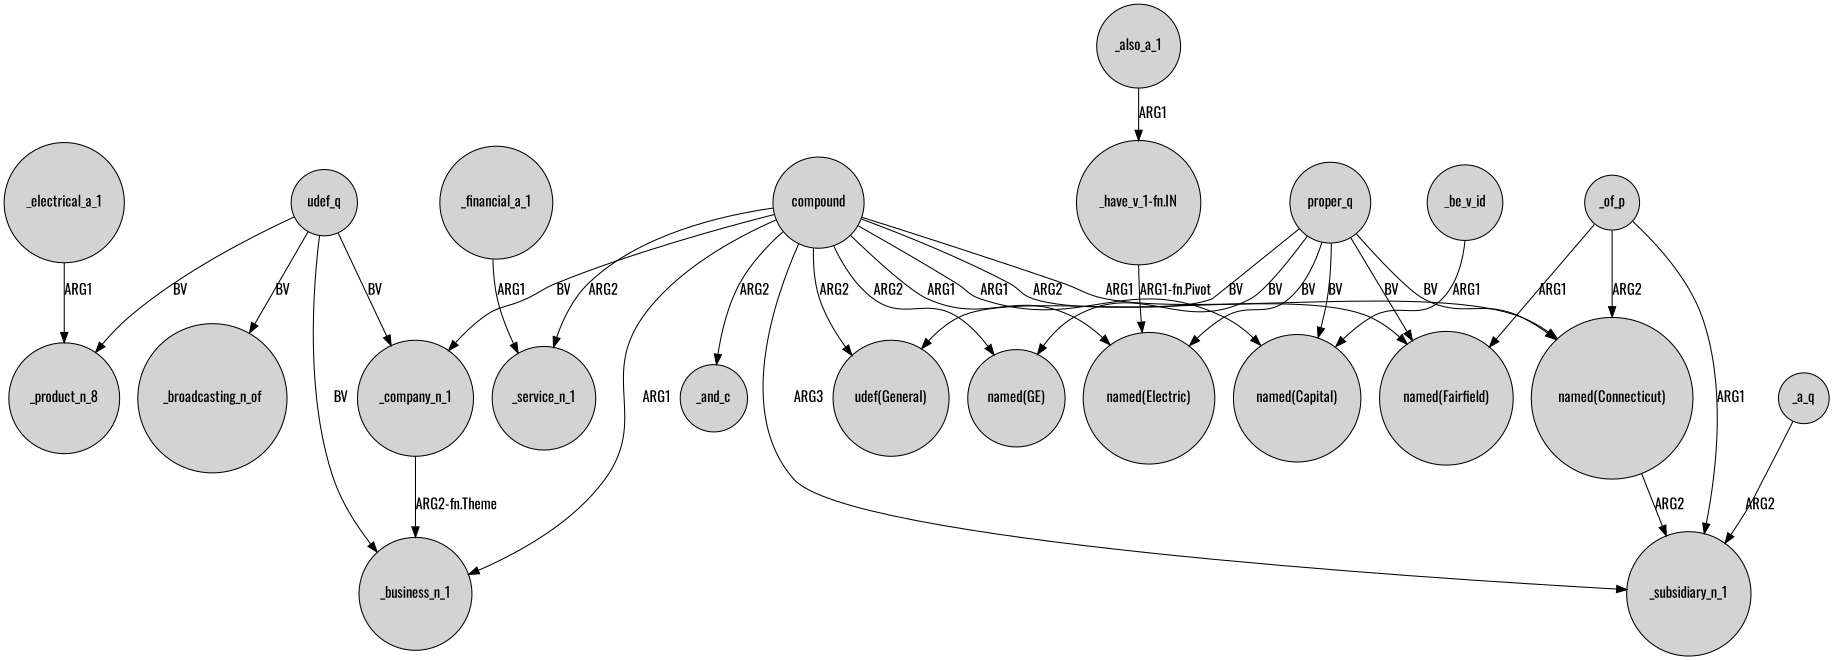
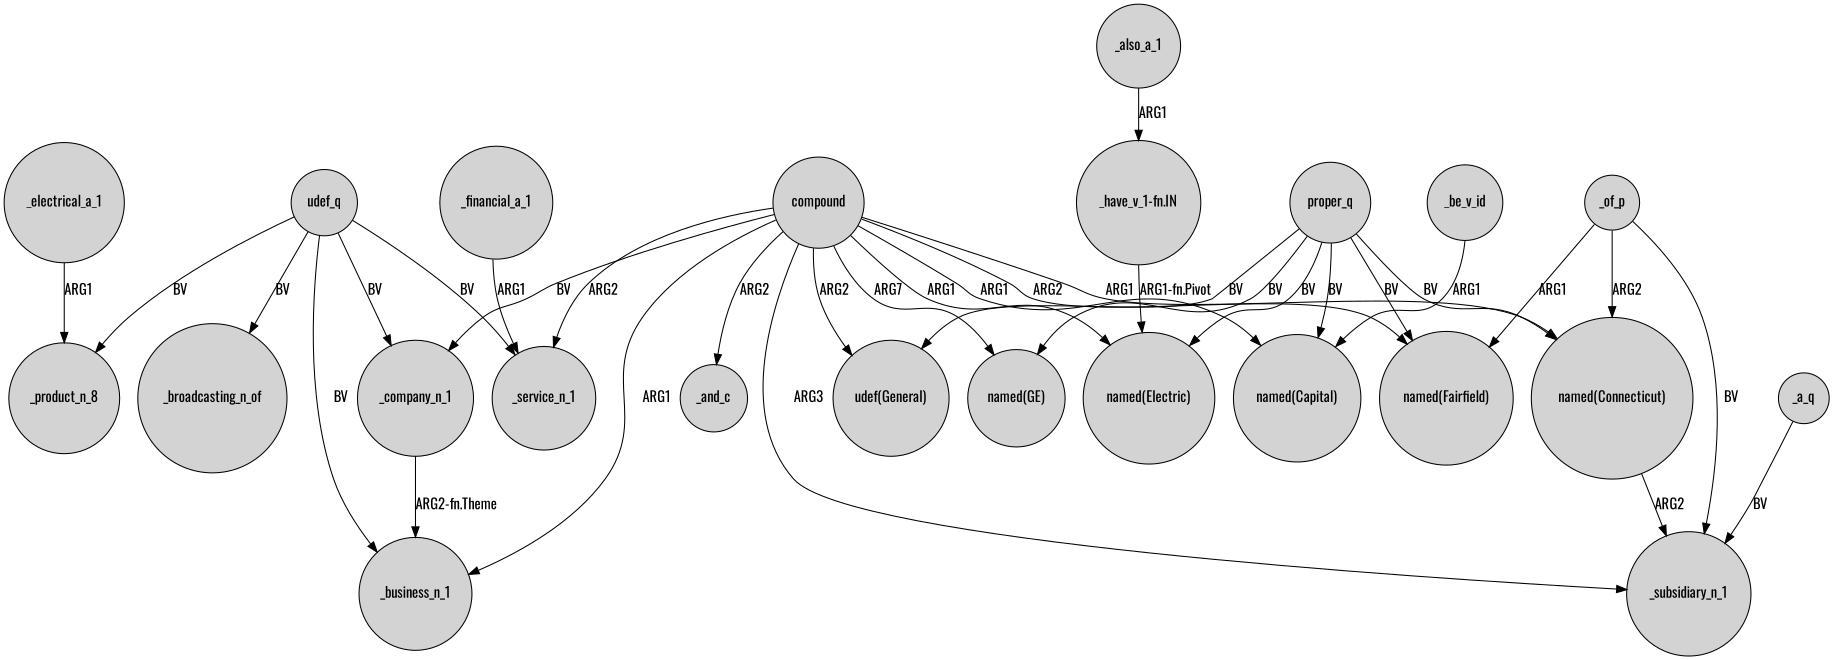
none -> (436, 277)
(888, 291) -> (888, 291)
(1731, 398) -> (1731, 398)
(1760, 505) -> (1760, 505)
